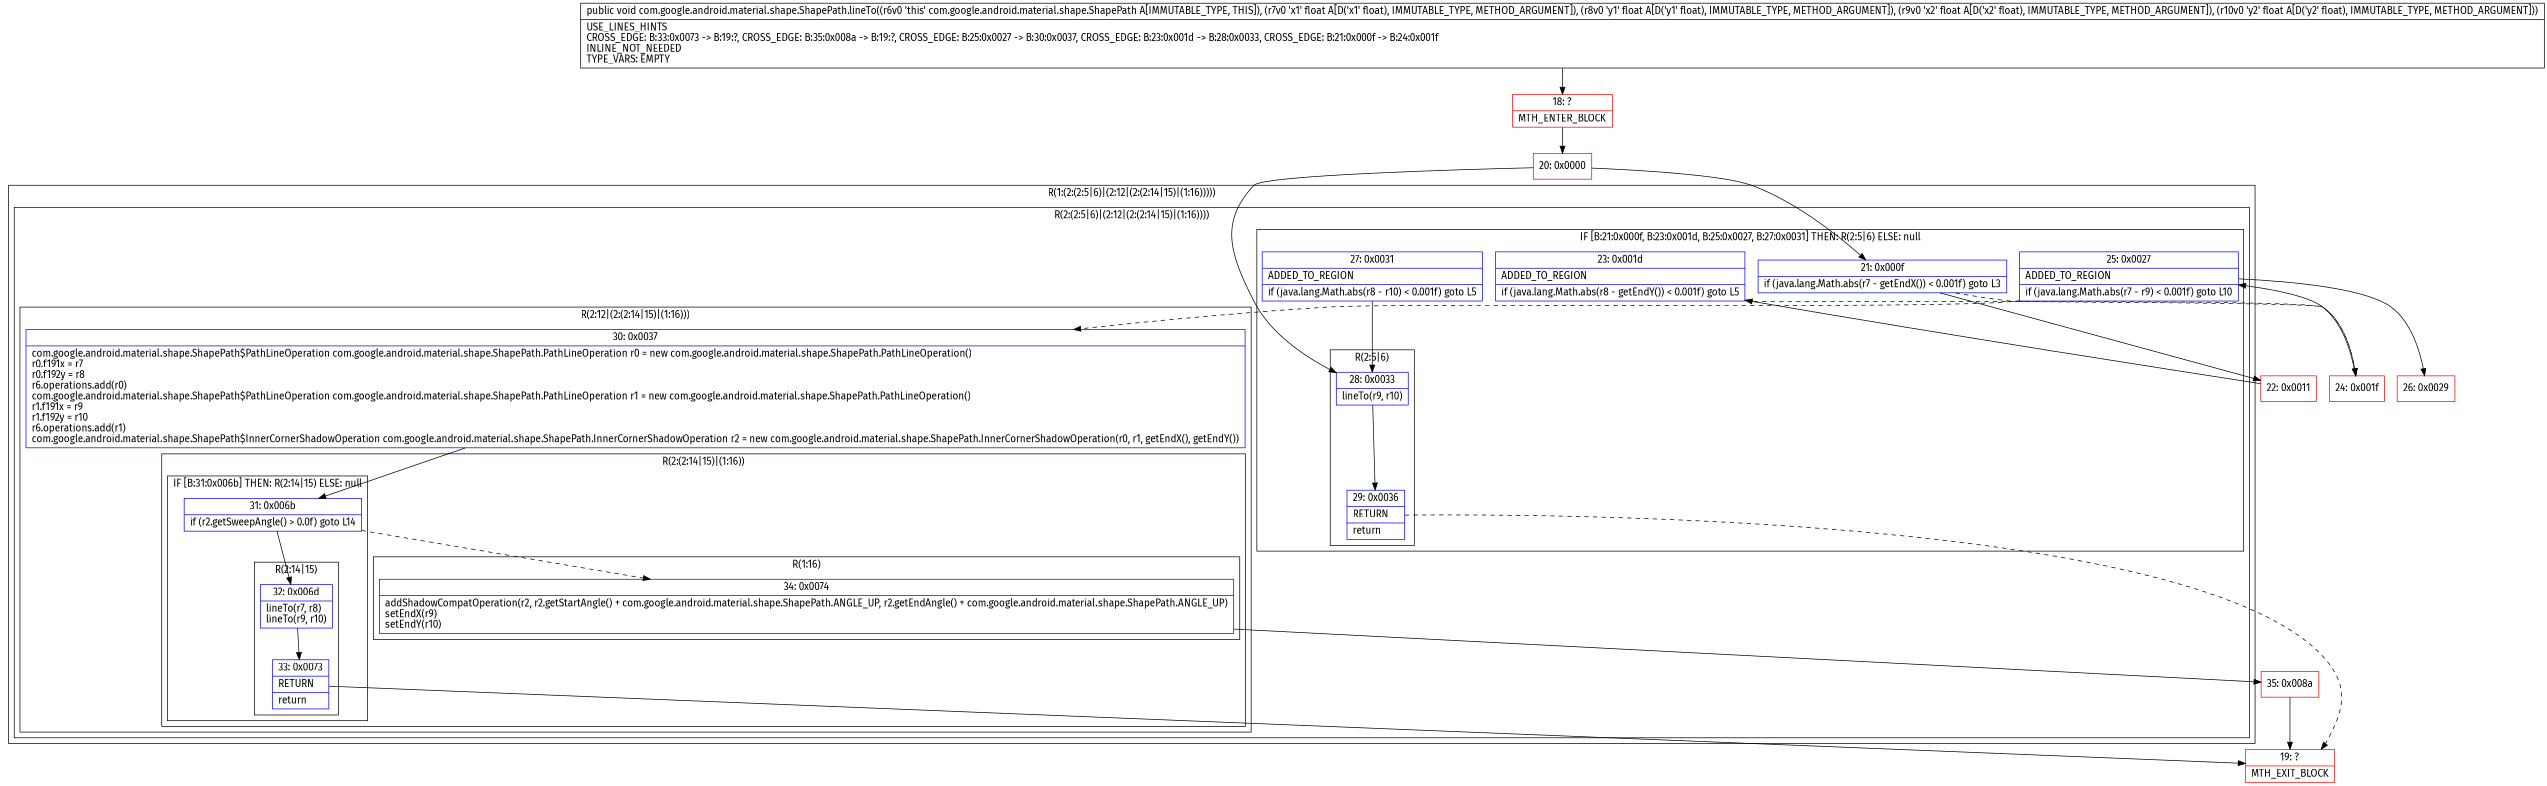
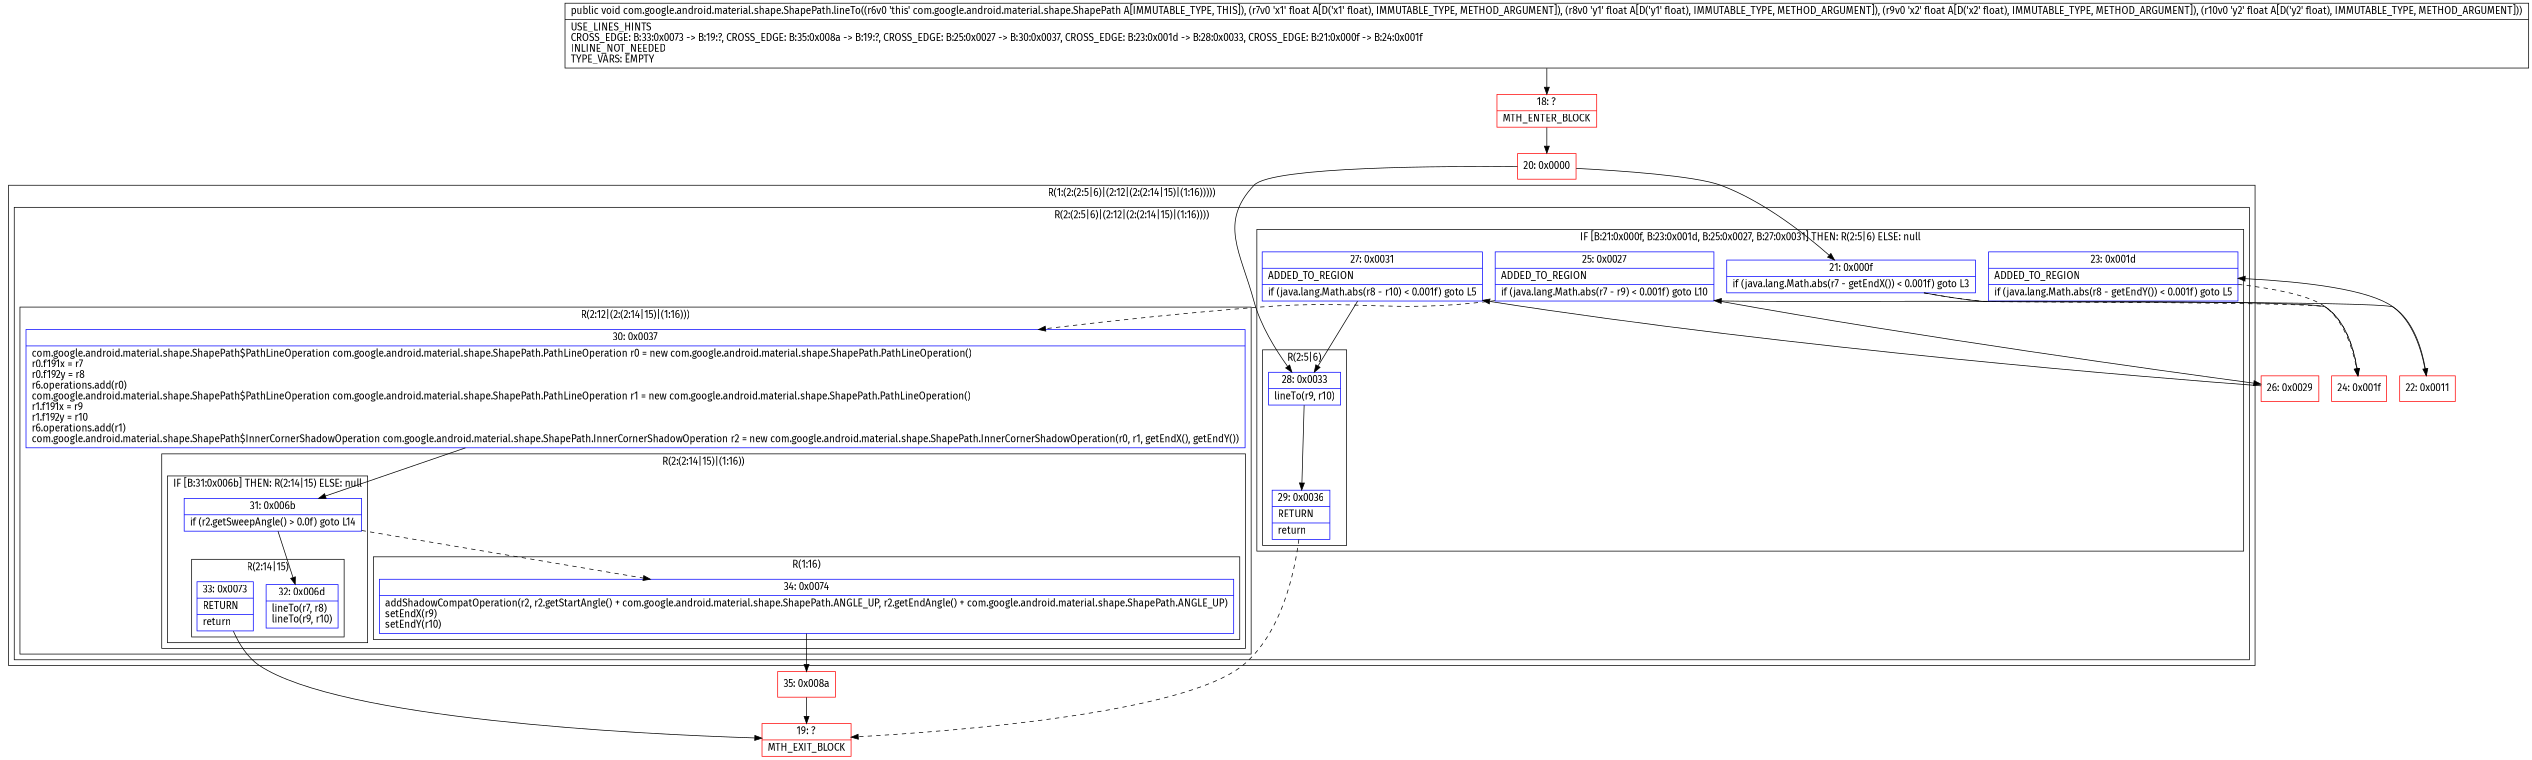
none -> (1875, 351)
(298, 640) -> none
